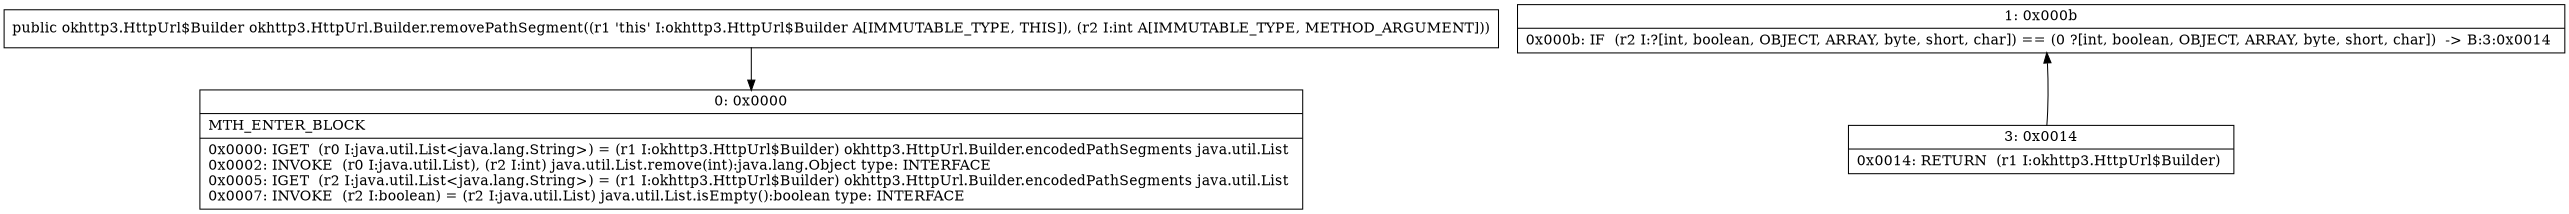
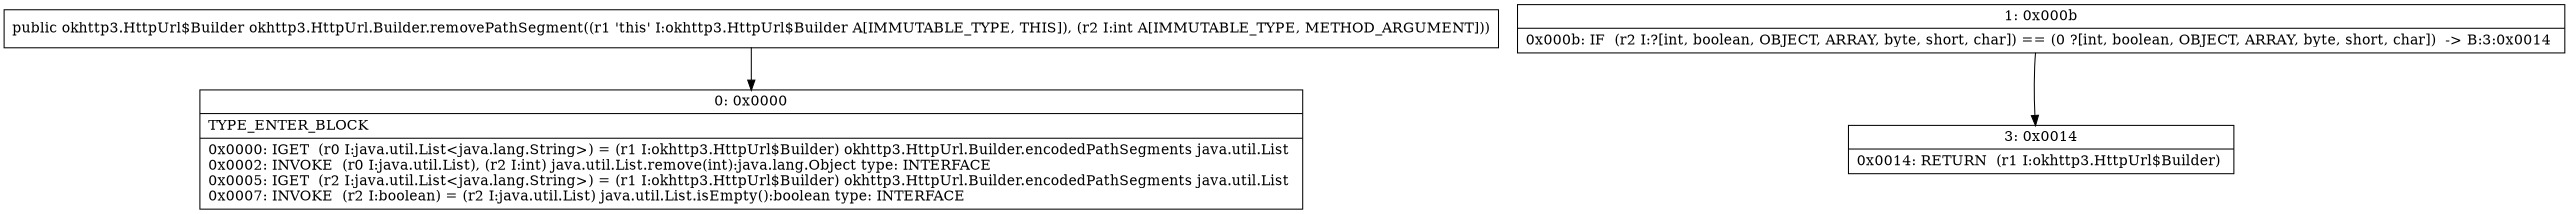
(2048, 94) -> (2034, 84)
(287, 125) -> (289, 125)
